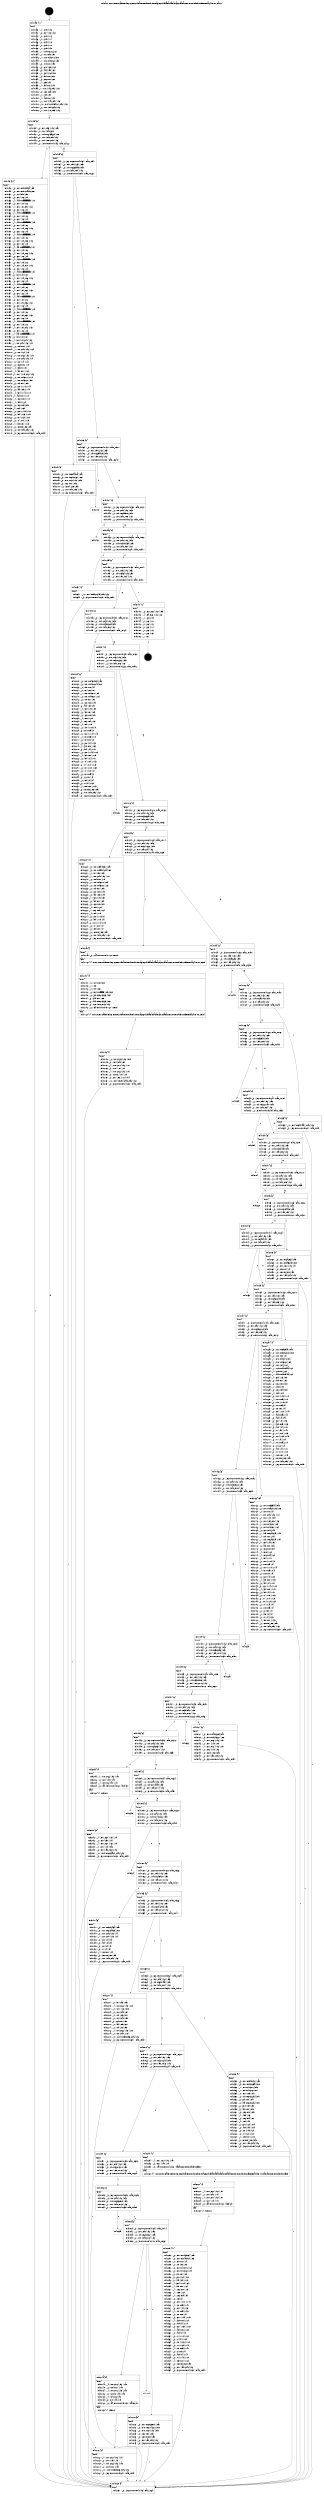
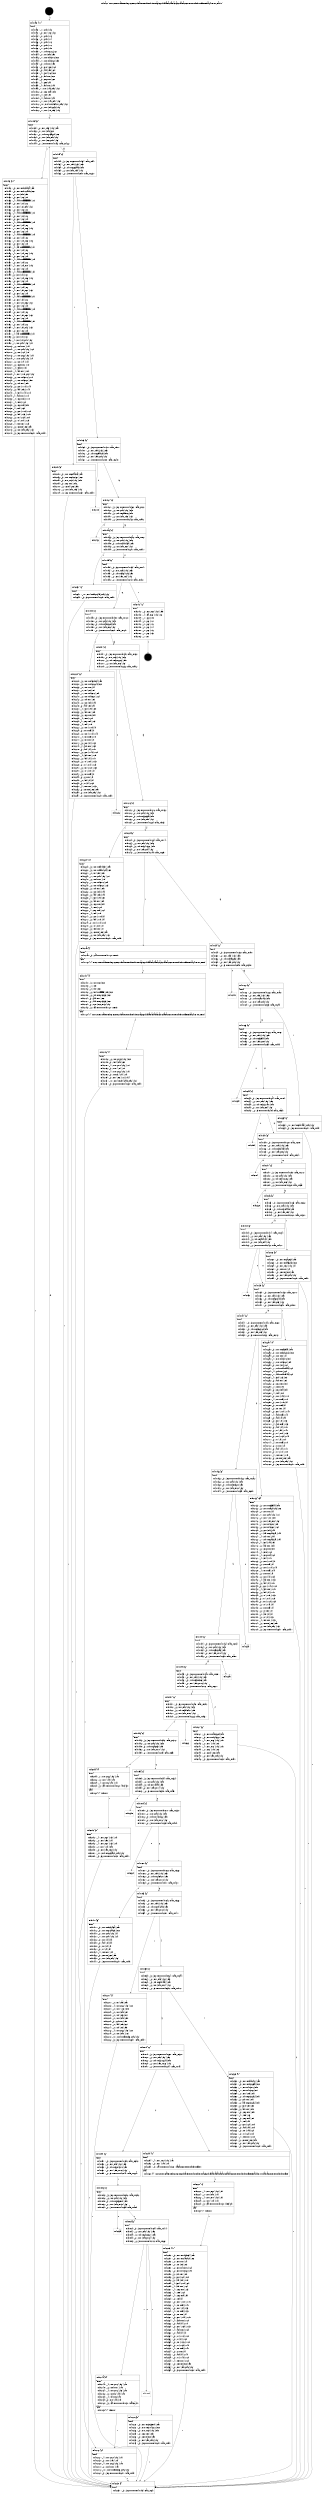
(198, 1722) -> (213, 1706)
